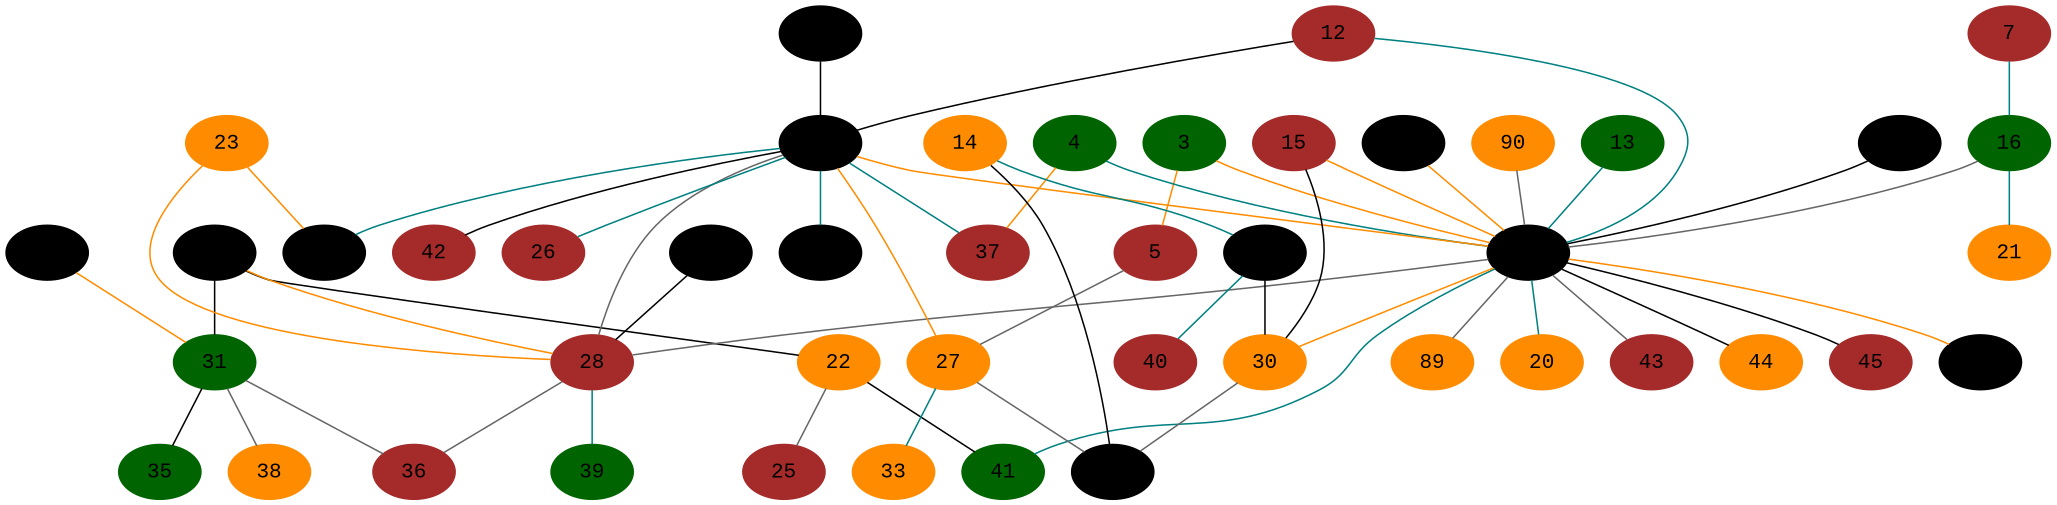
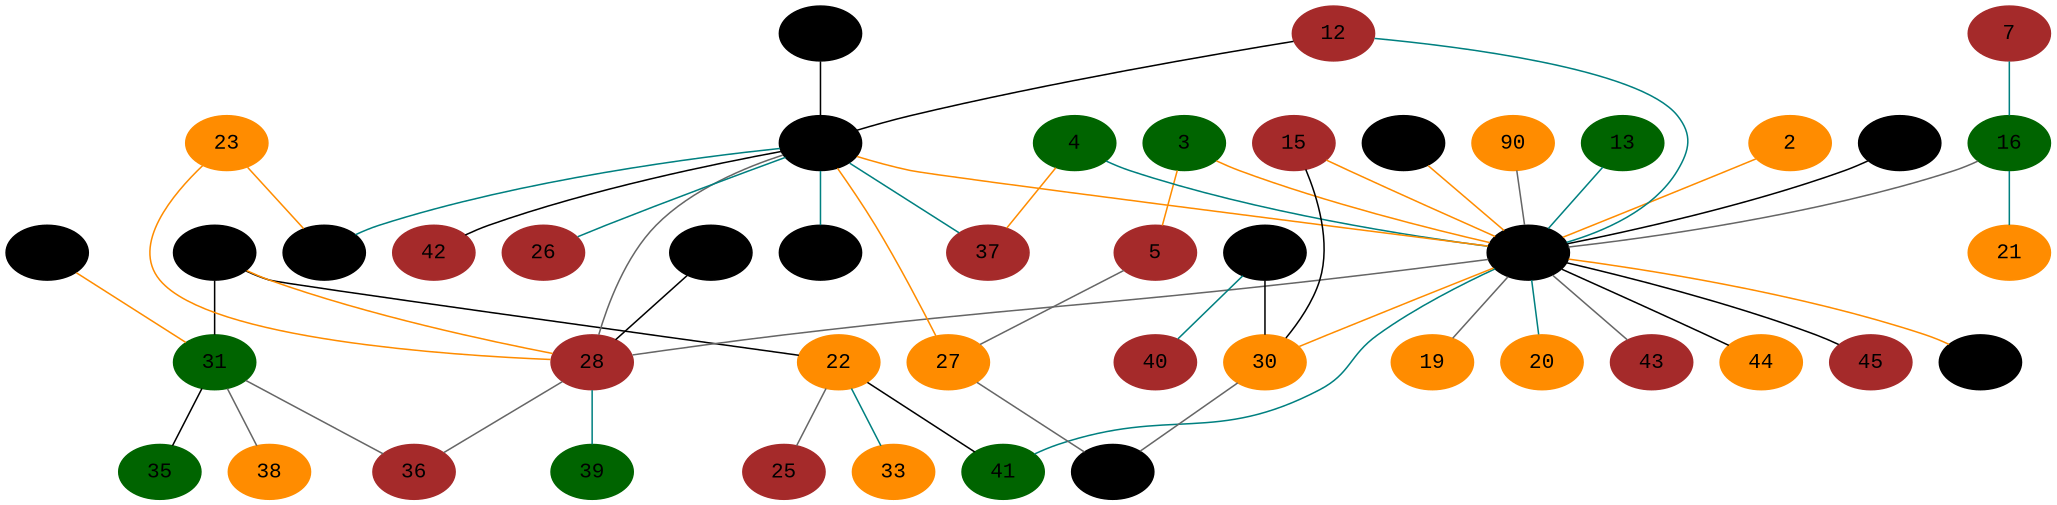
(965, 143) -> none
none -> (1790, 143)
(1432, 362) -> (1432, 362)
(925, 409) -> (866, 417)
